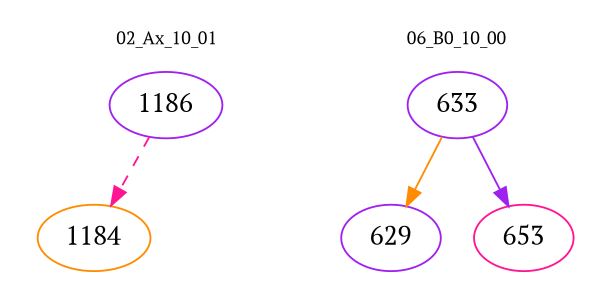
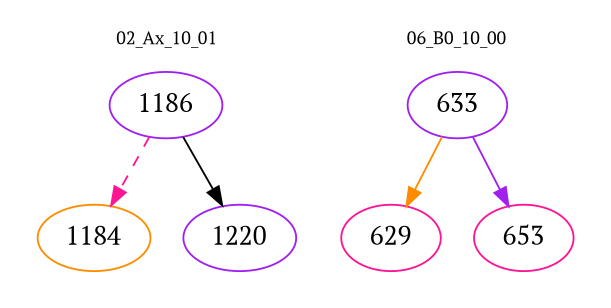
none -> (240, 238)
(391, 238) -> (391, 238)
